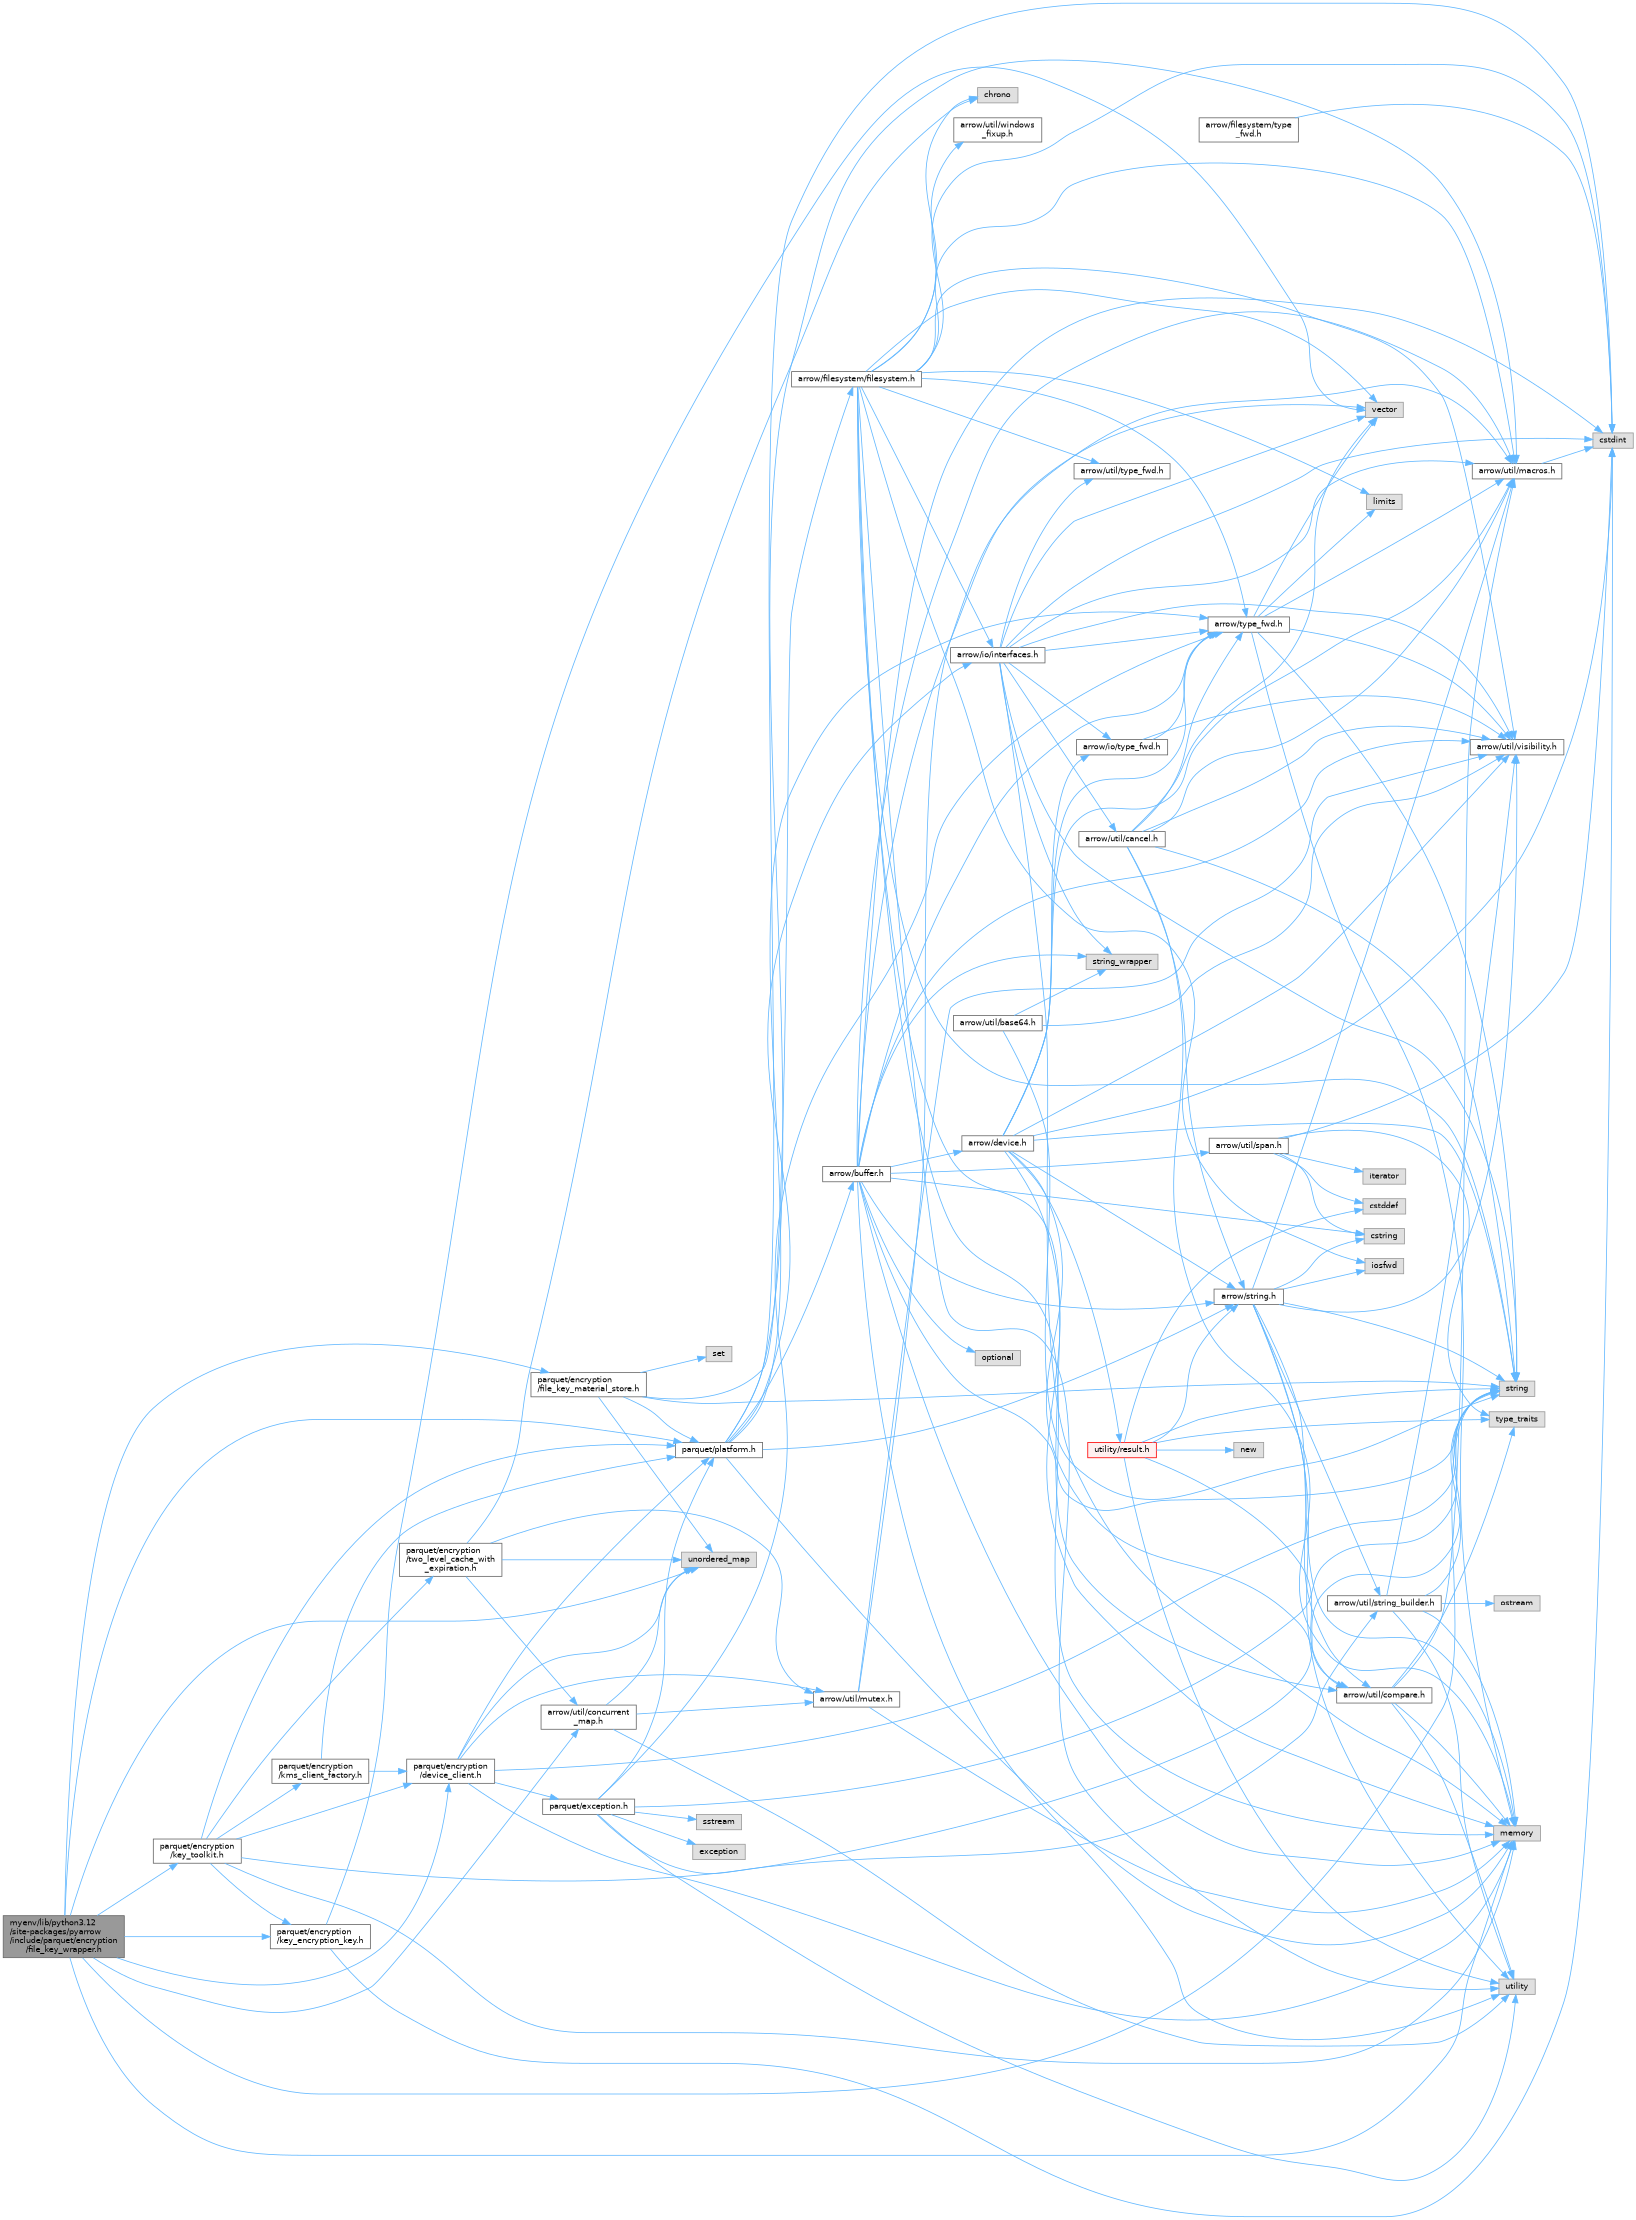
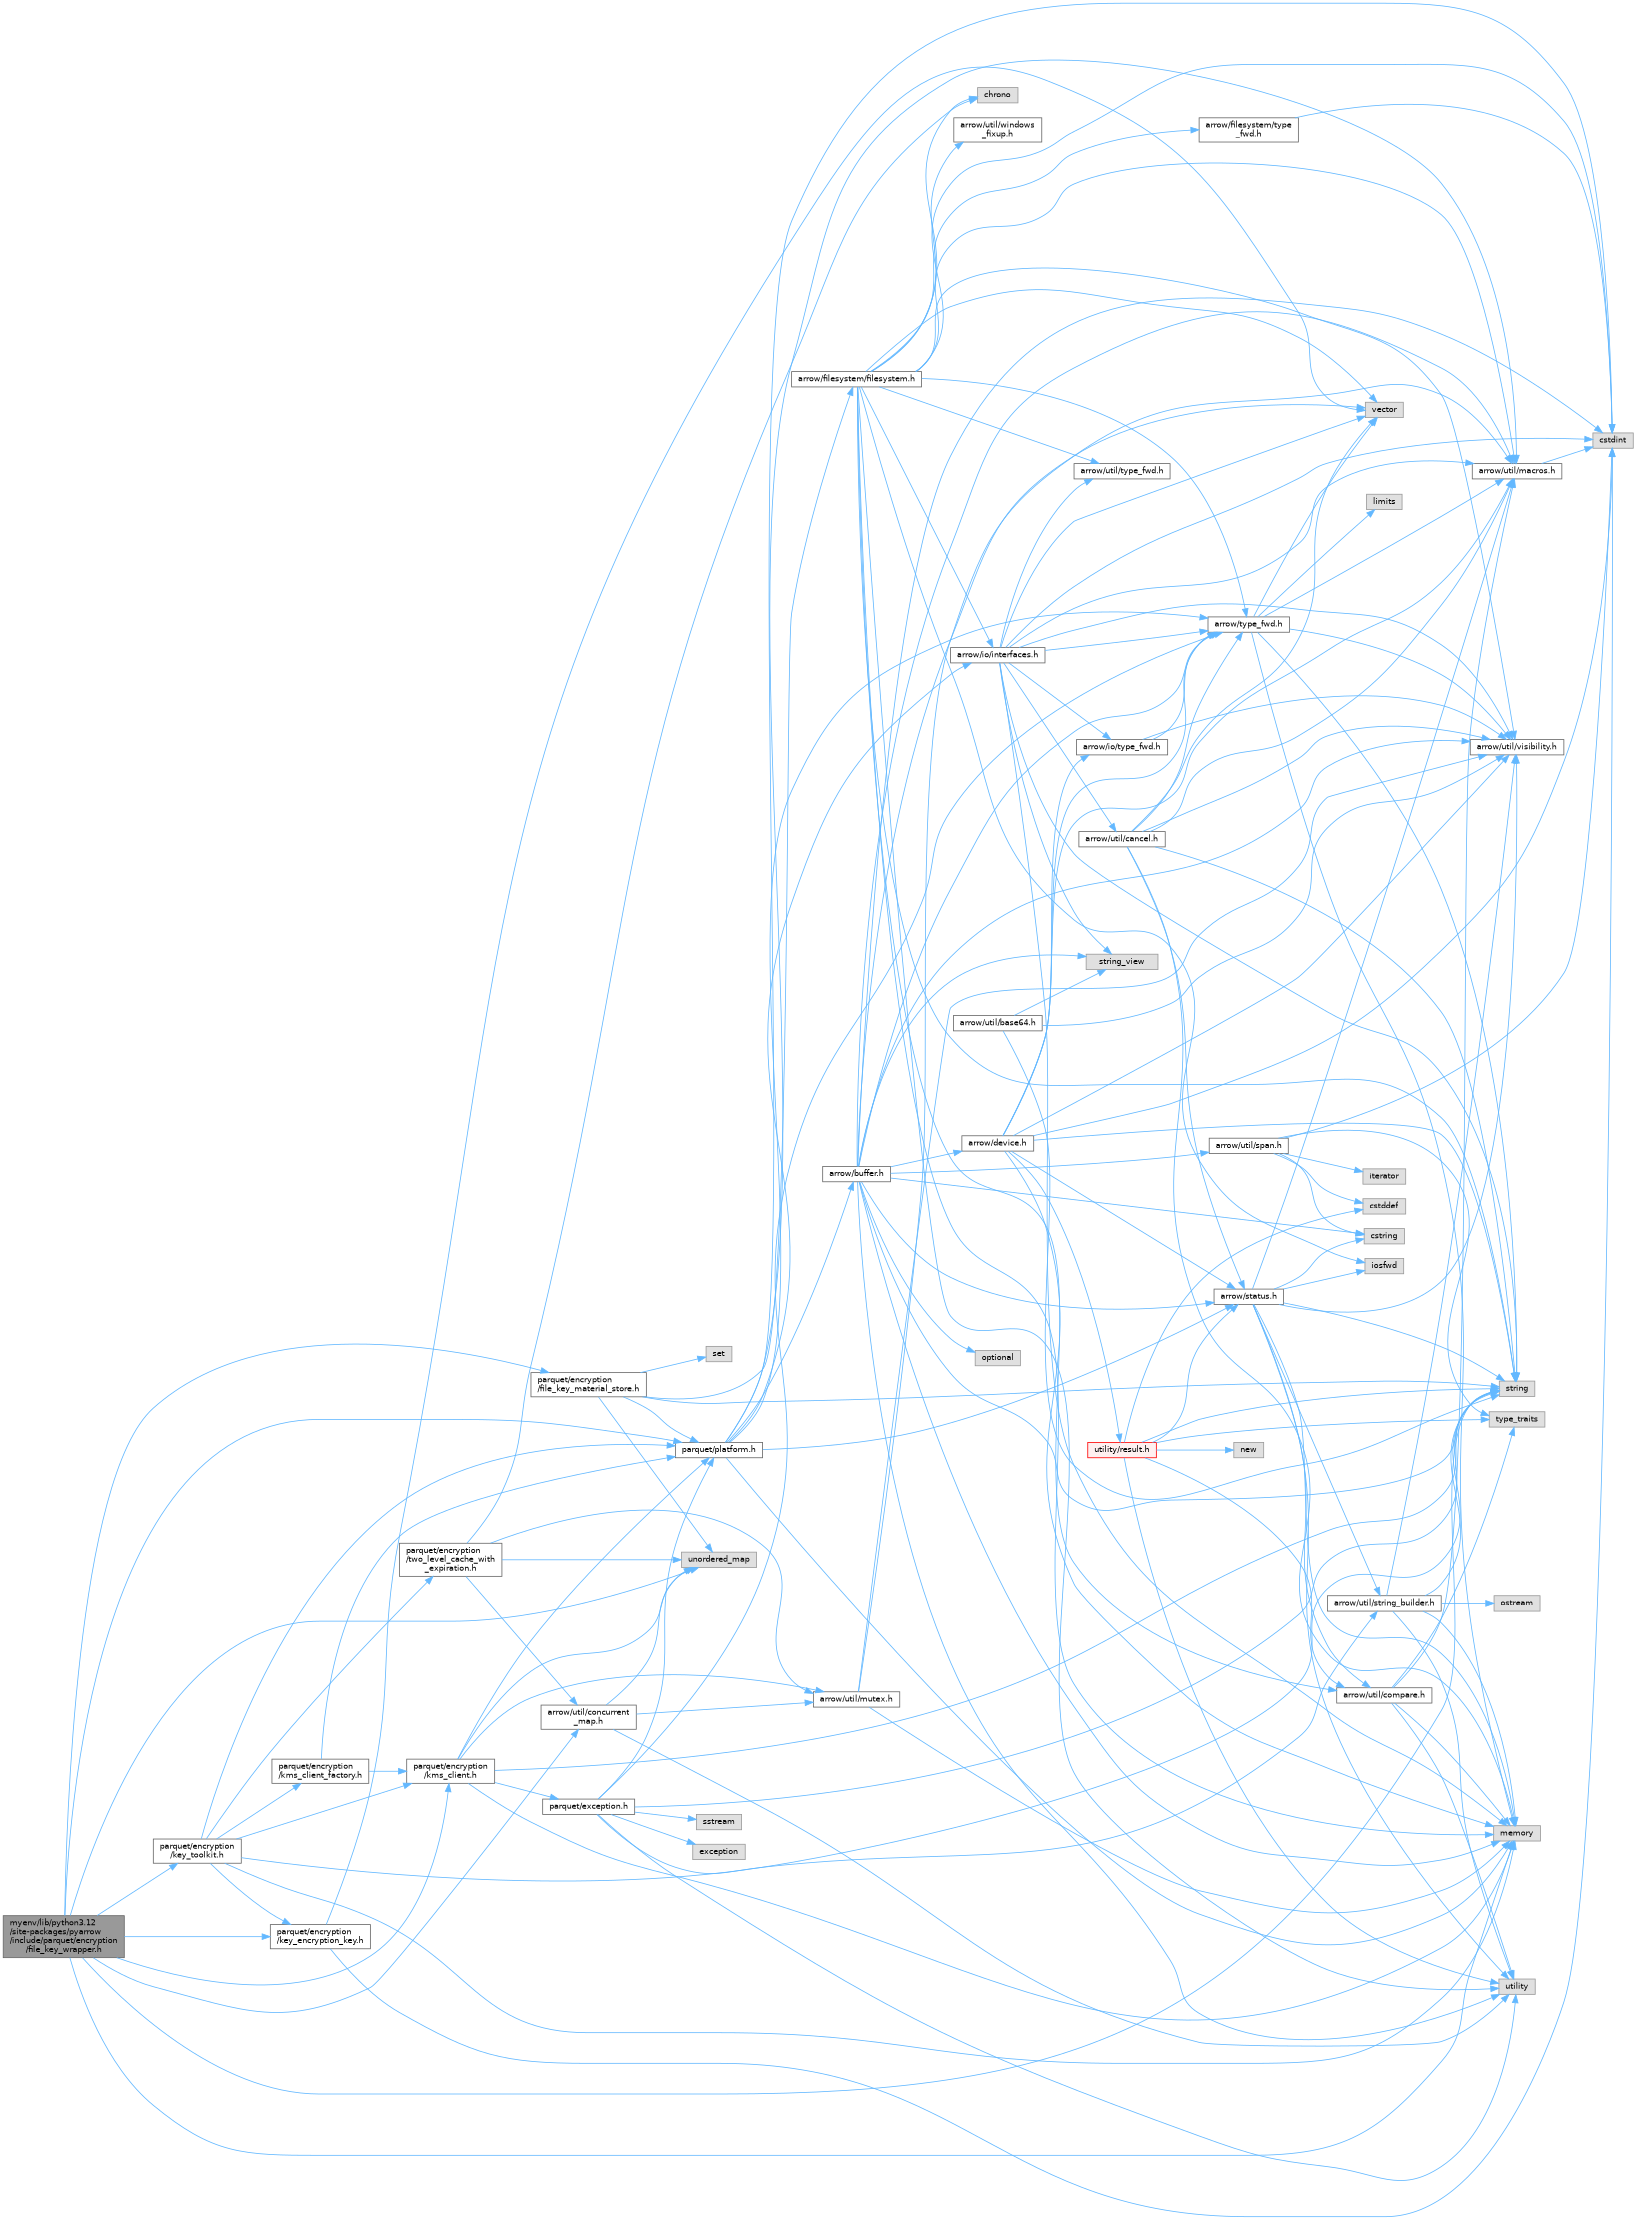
(1149, 402) -> (981, 194)
(1122, 962) -> (1122, 962)
(1249, 1297) -> (1249, 1297)
(1130, 1545) -> none
(451, 1771) -> (451, 1771)
